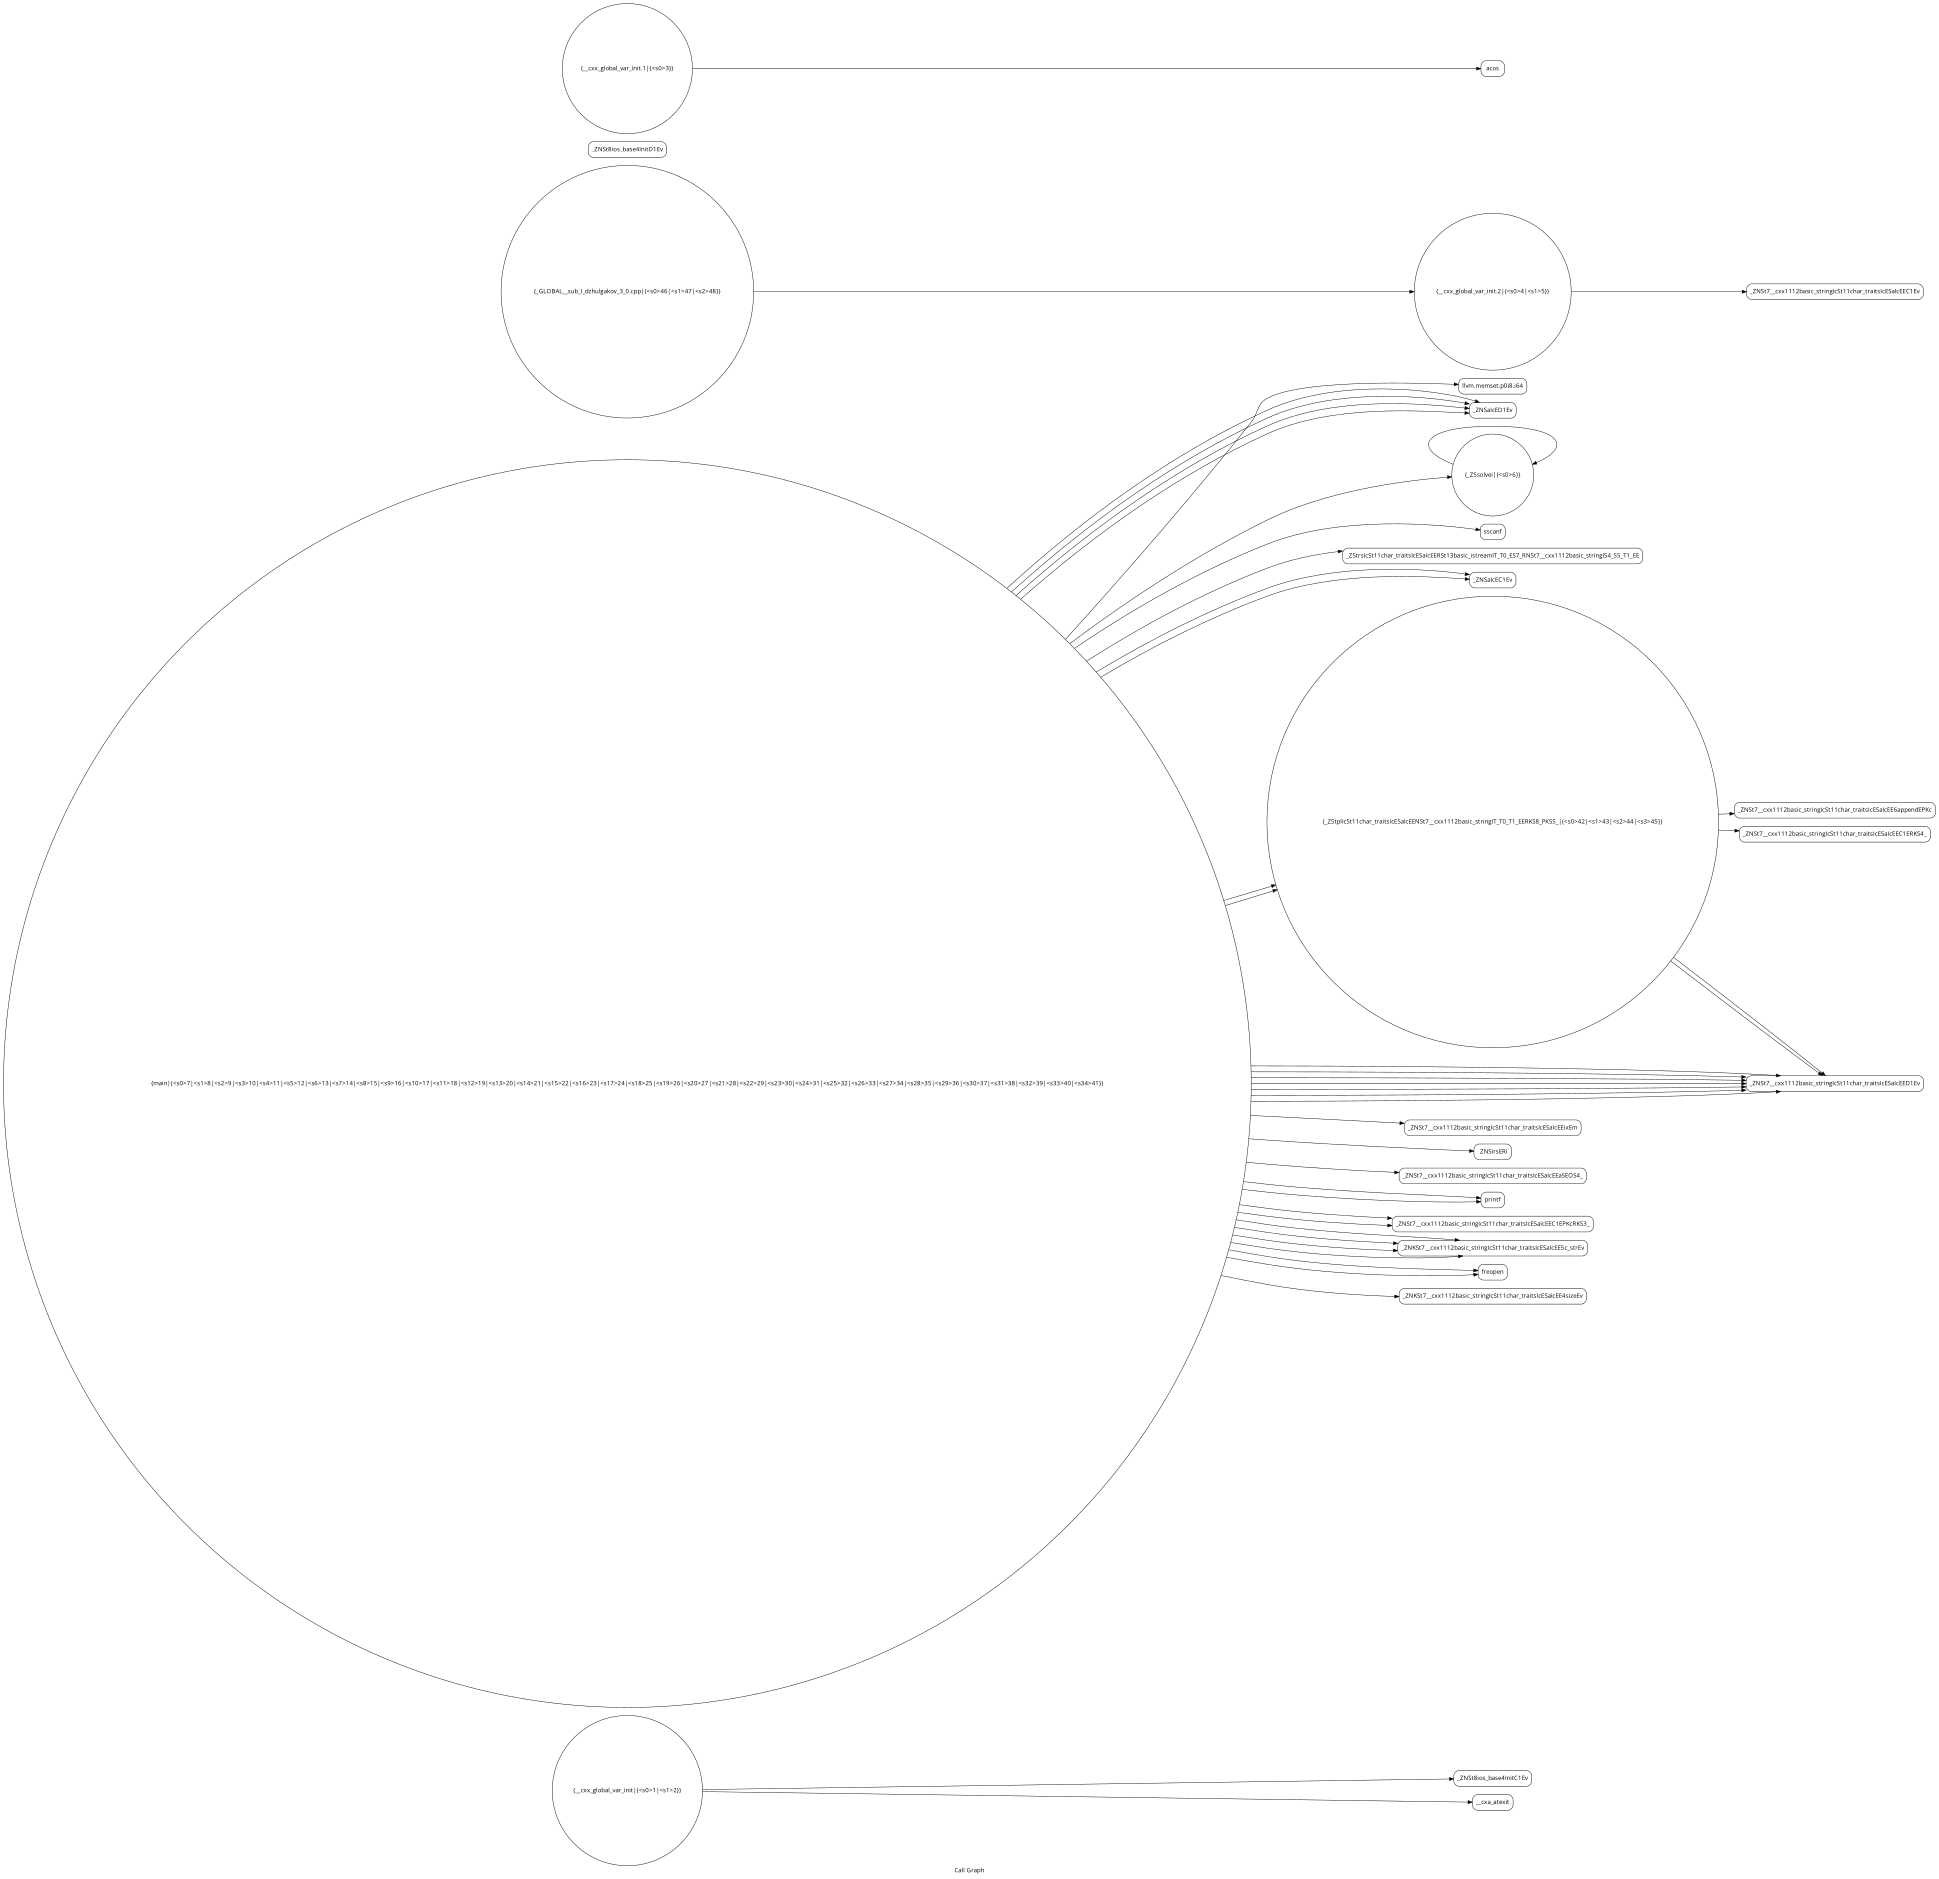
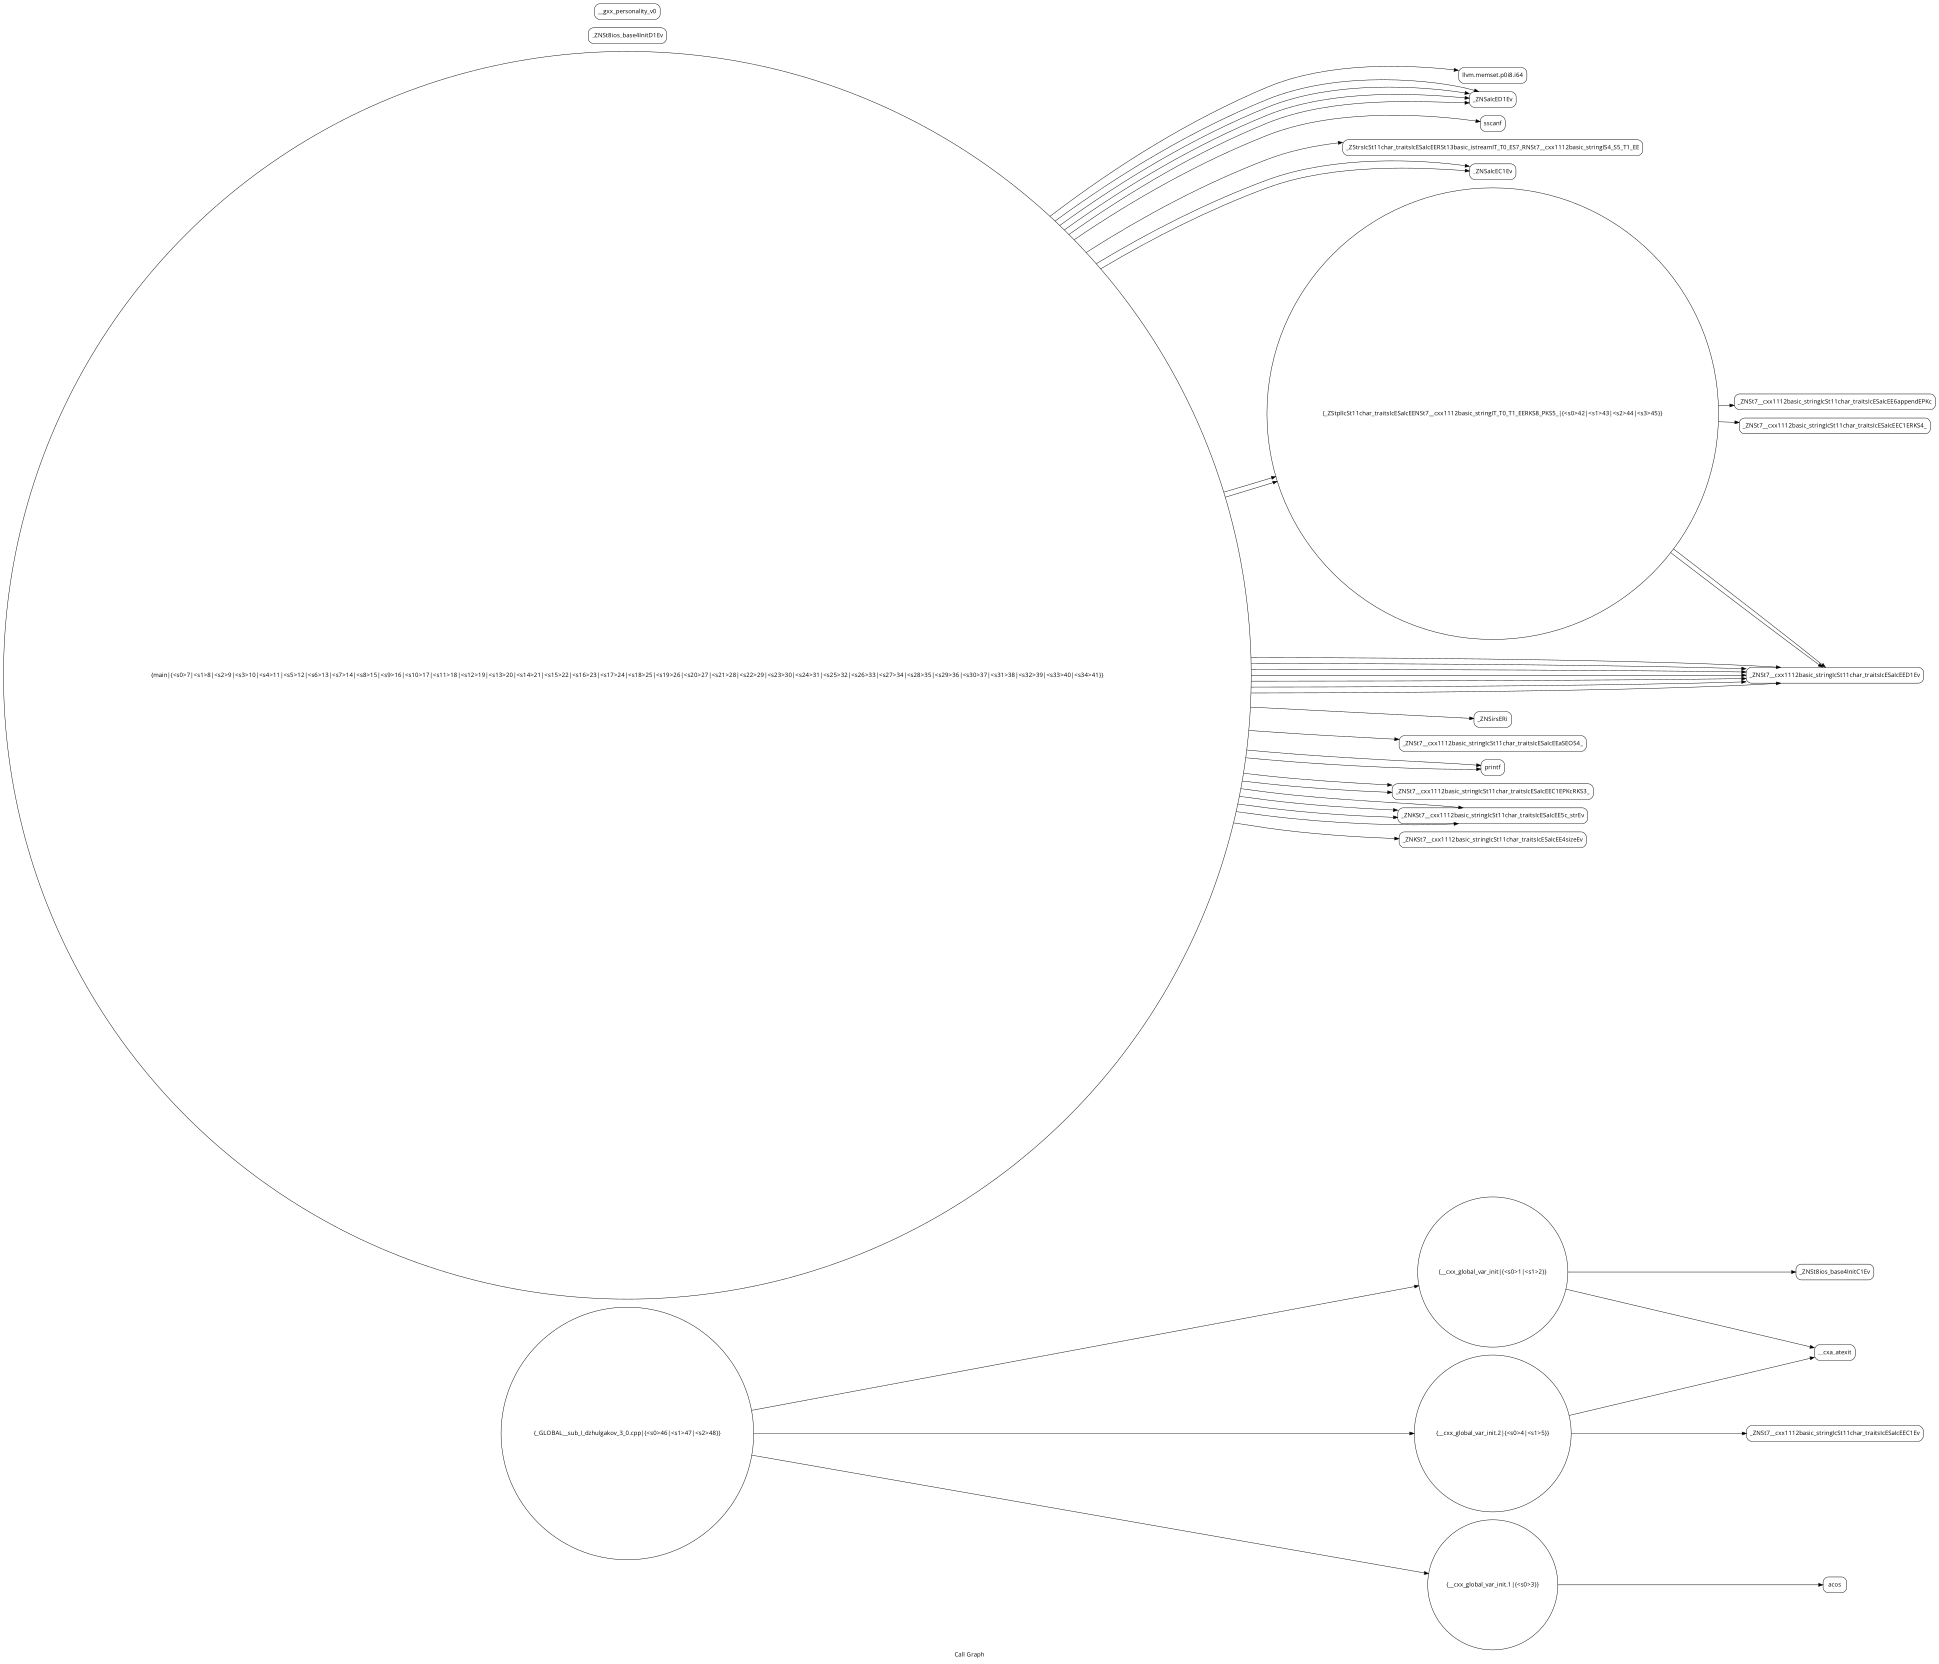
none -> (627, 12)
(1493, 475) -> none
(1493, 1128) -> none
(1493, 1272) -> none
none -> (1083, 1348)
none -> (1690, 1387)
none -> (1088, 1514)
